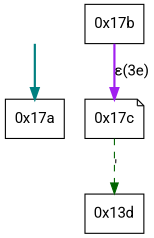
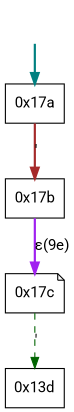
(132, 71) -> (52, 246)
none -> (35, 146)
